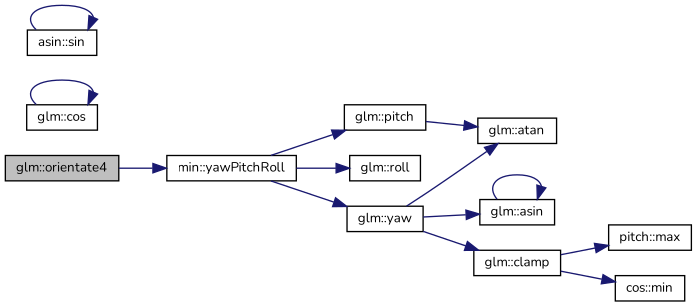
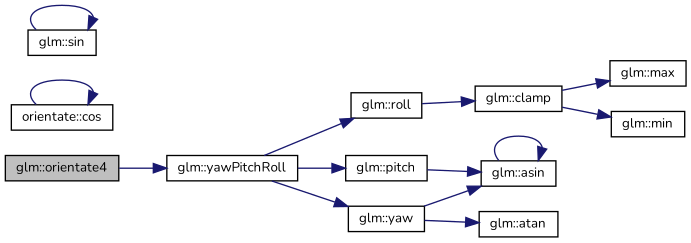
(62, 43) -> (62, 43)
(62, 117) -> (62, 117)
(445, 123) -> (447, 171)
(232, 168) -> (232, 168)
(650, 238) -> (648, 73)
(445, 239) -> (442, 103)
(650, 288) -> (648, 124)
